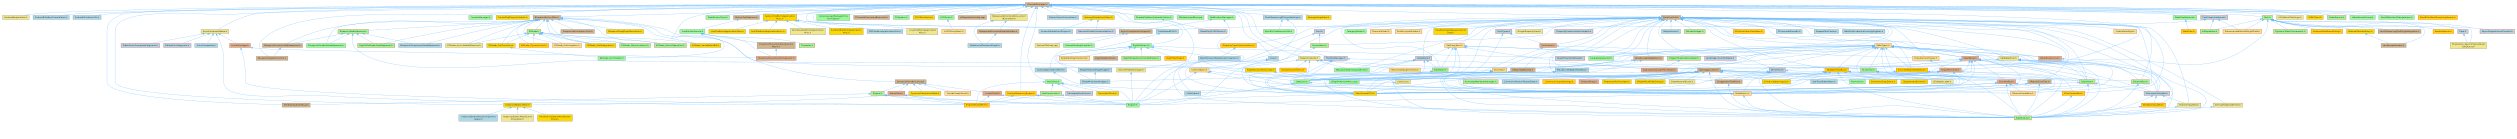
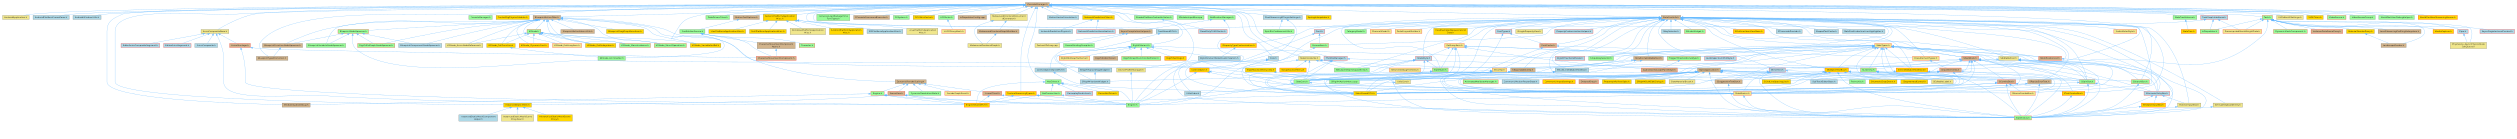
(2327, 31) -> (2327, 31)
(985, 45) -> (985, 45)
(1199, 70) -> (1199, 70)
(925, 93) -> (925, 93)
